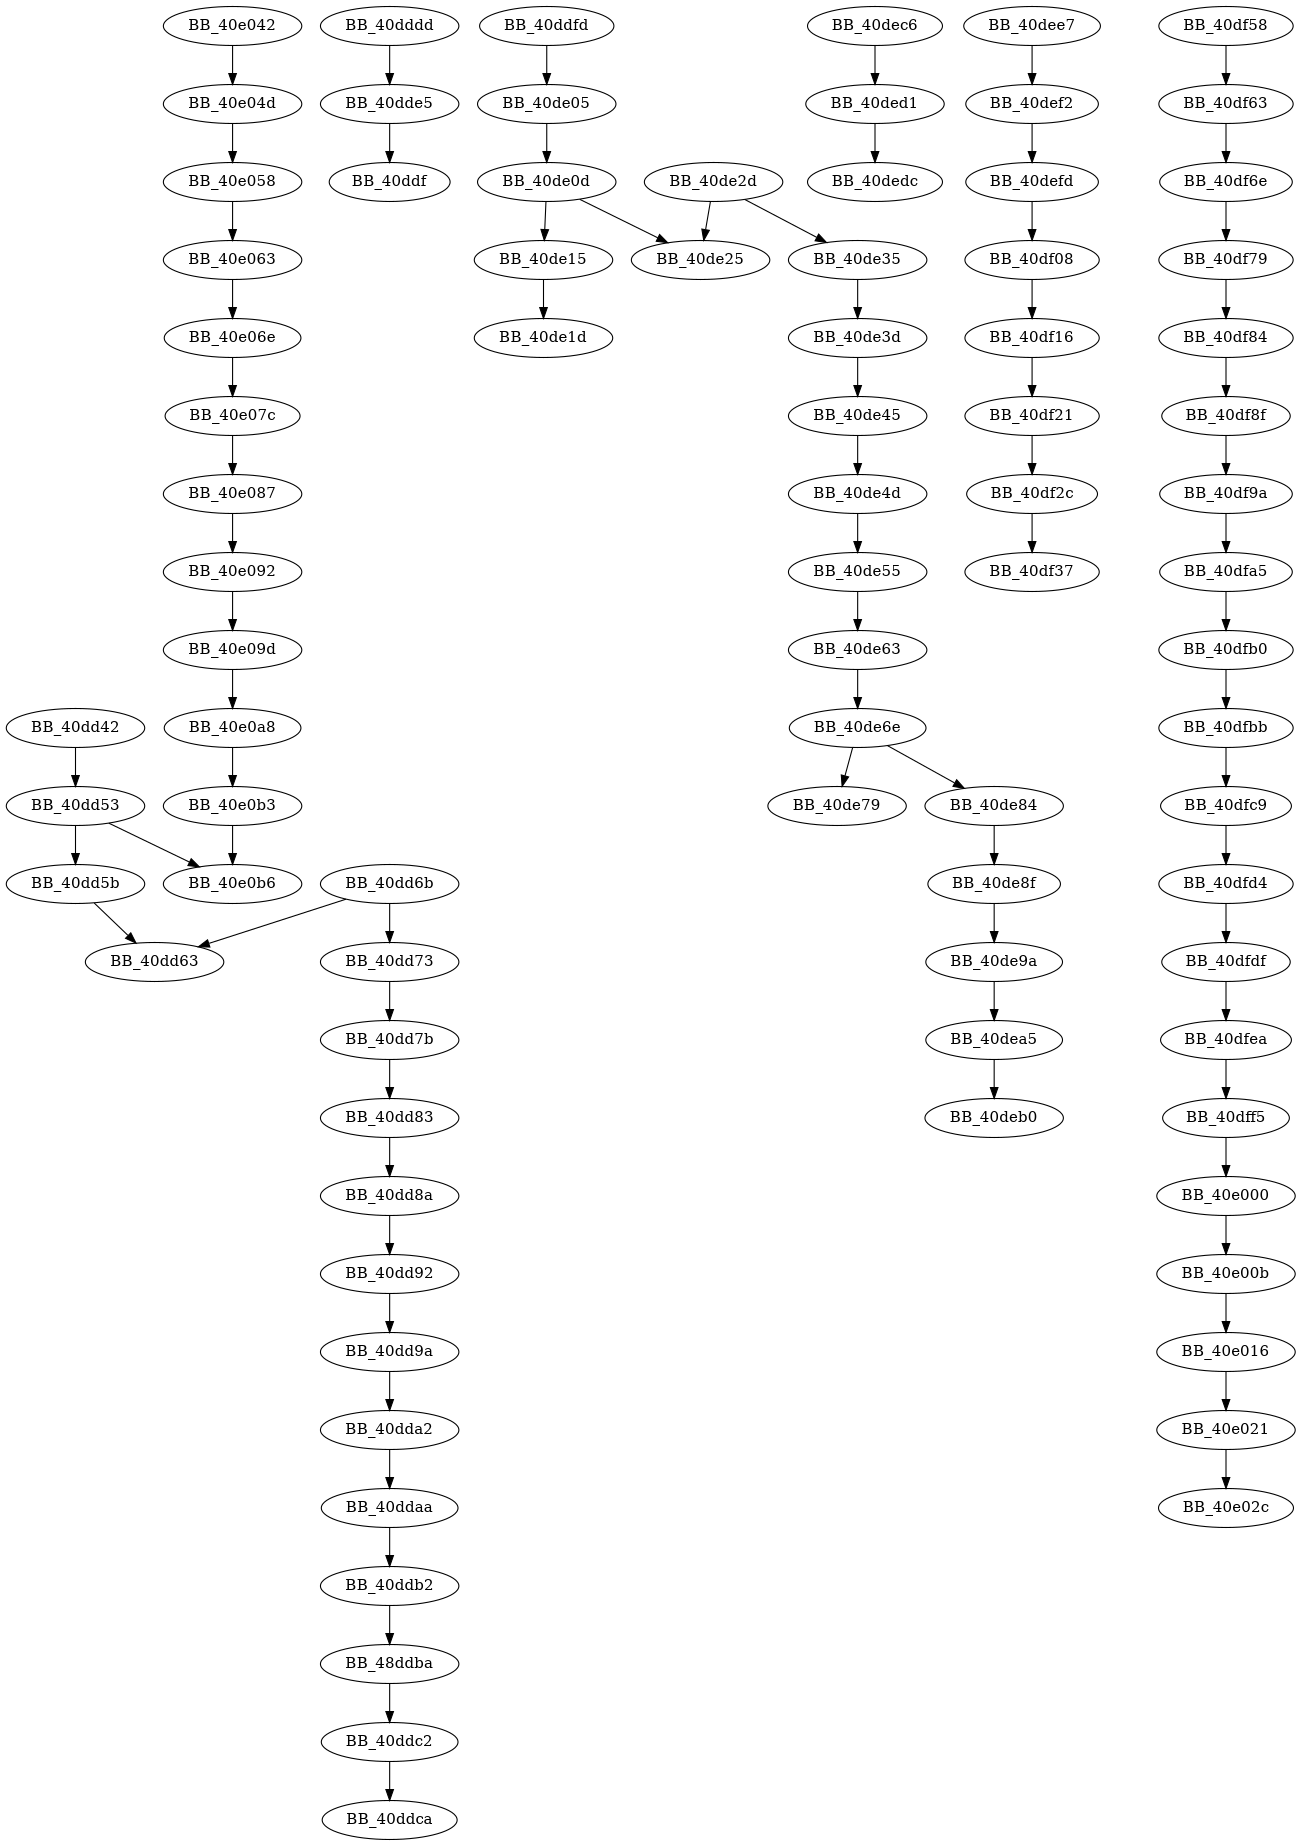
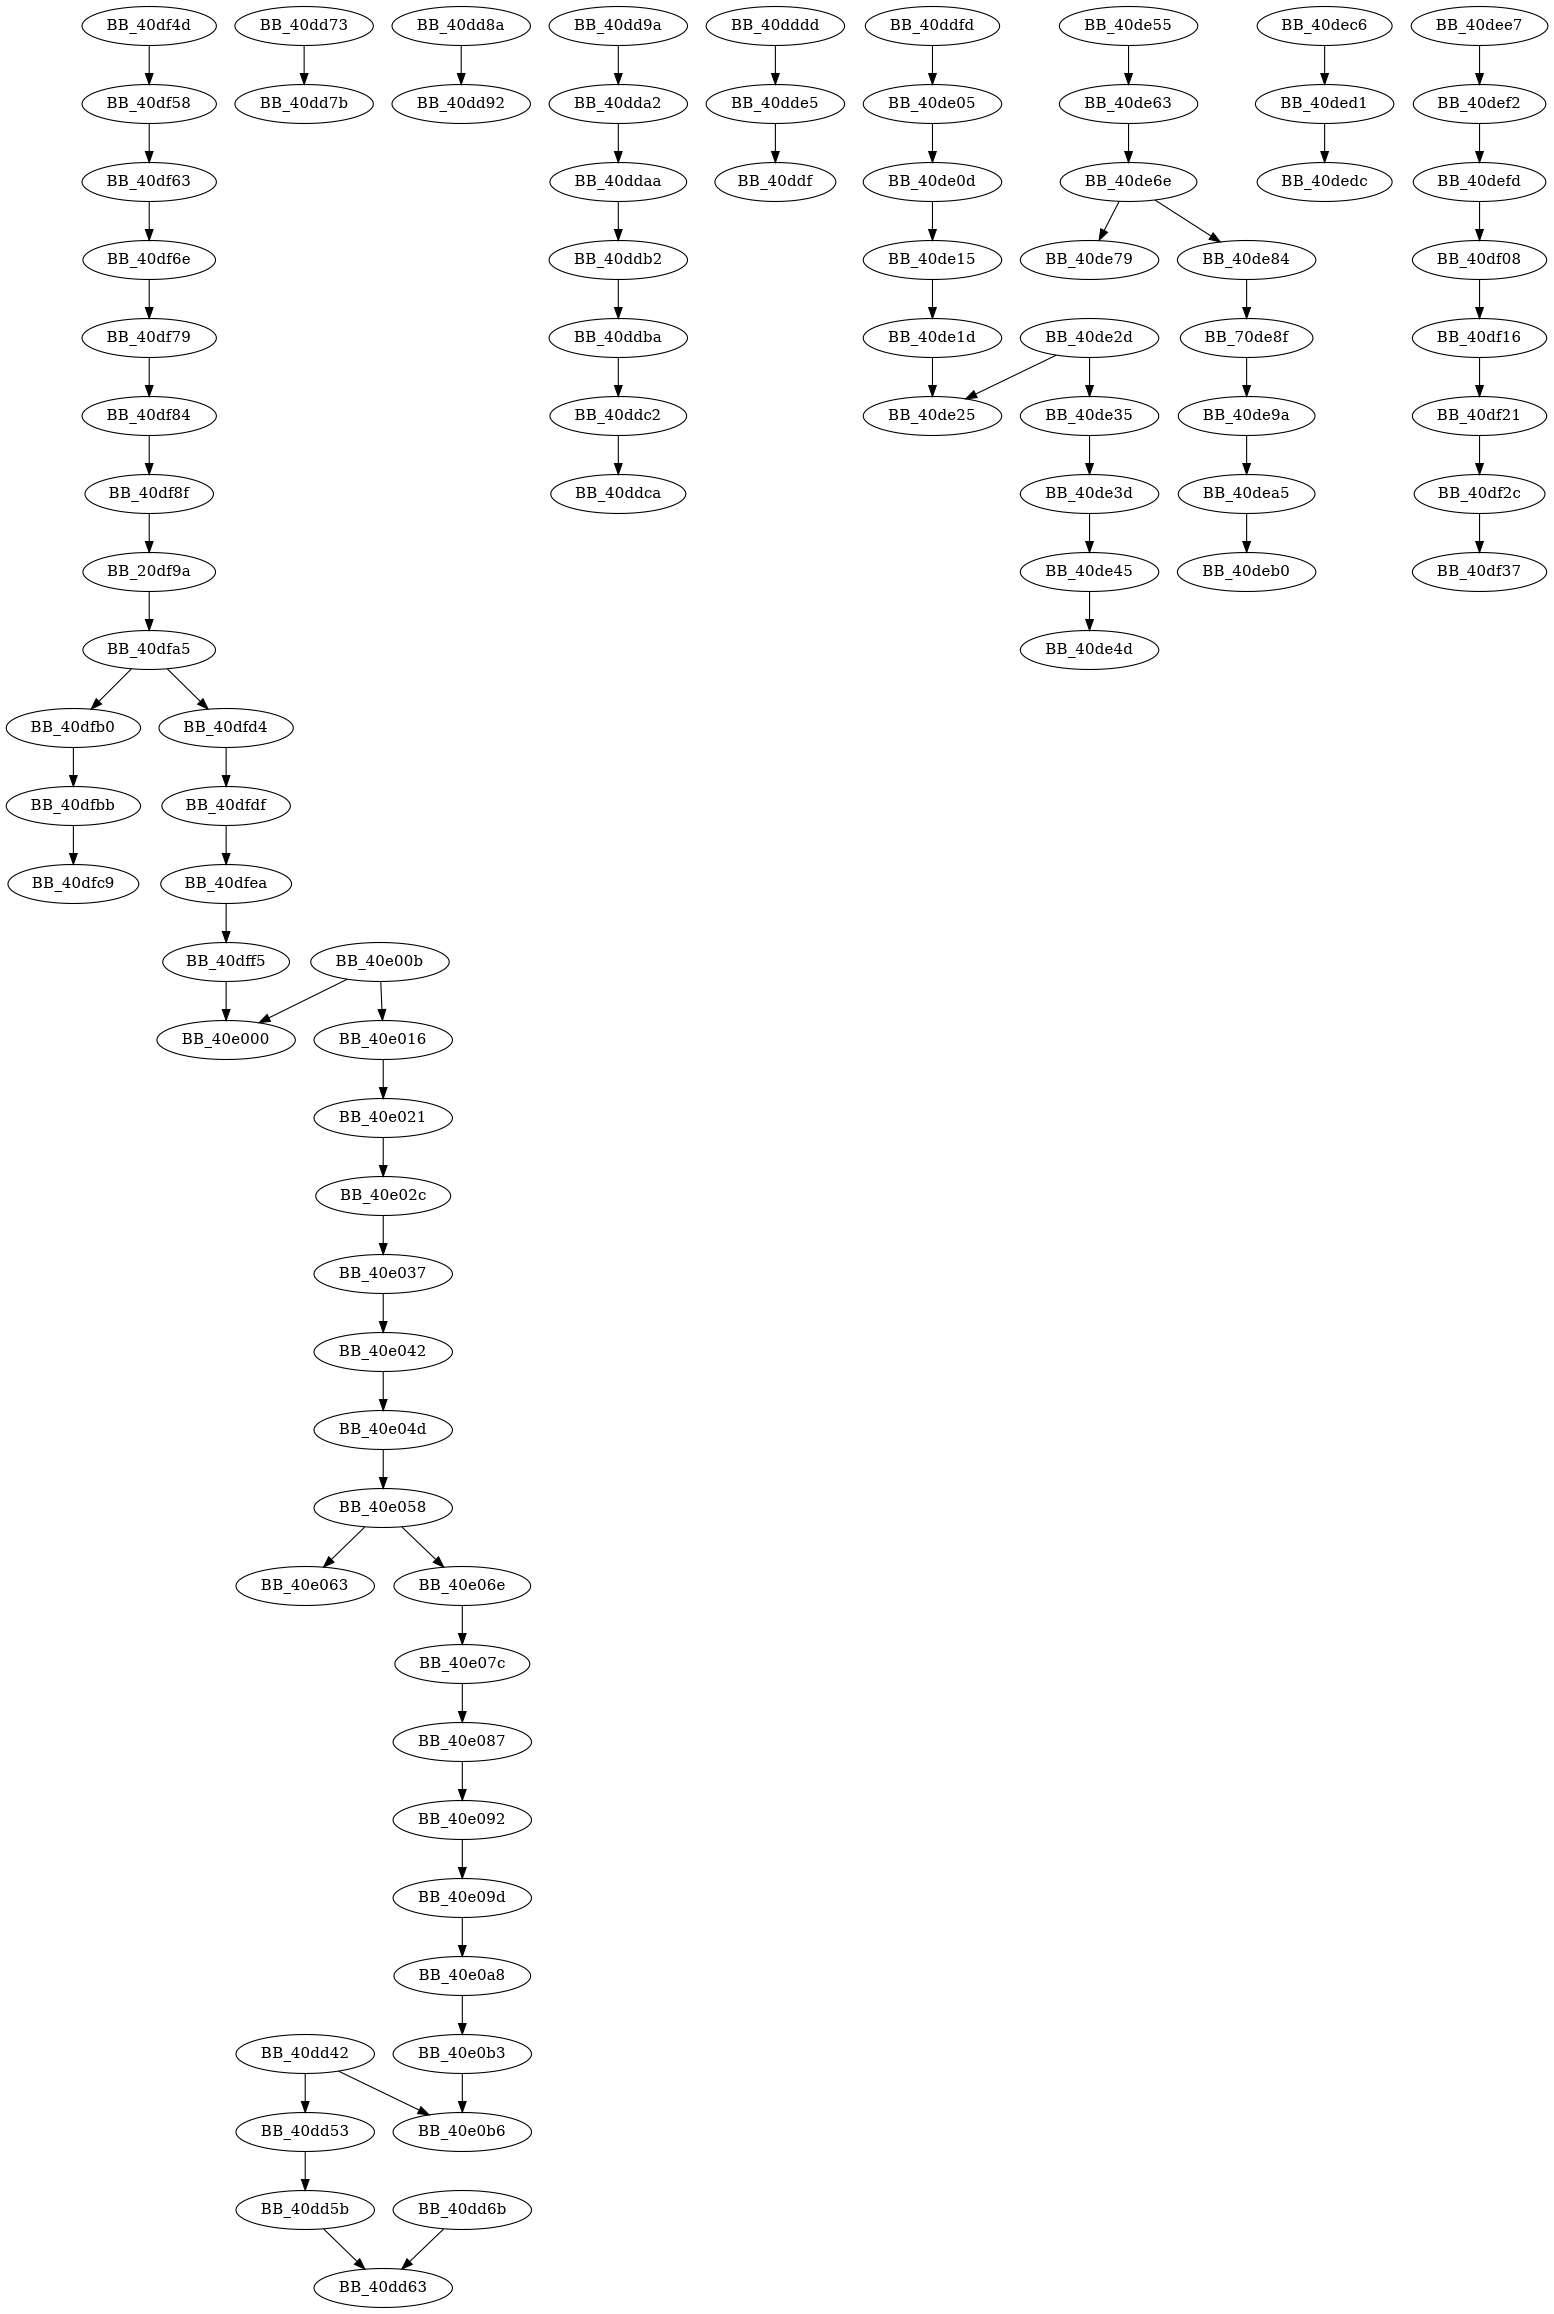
none -> (149, 26)
(619, 219) -> (932, 372)
(233, 294) -> (419, 1543)
(1226, 494) -> (149, 572)
(858, 528) -> none
(1226, 840) -> (184, 685)
(149, 843) -> (379, 2091)
(994, 884) -> (1247, 338)
(390, 918) -> none
(390, 1118) -> none
(1226, 1230) -> (308, 999)
none -> (383, 1274)
(390, 1308) -> none
(390, 1664) -> (618, 338)
